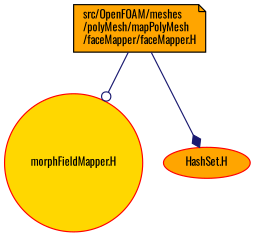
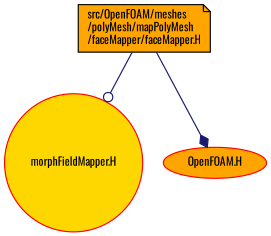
(207, 163) -> (215, 163)
